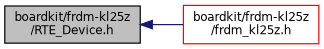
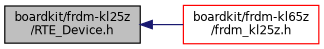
(251, 25) -> (251, 25)
